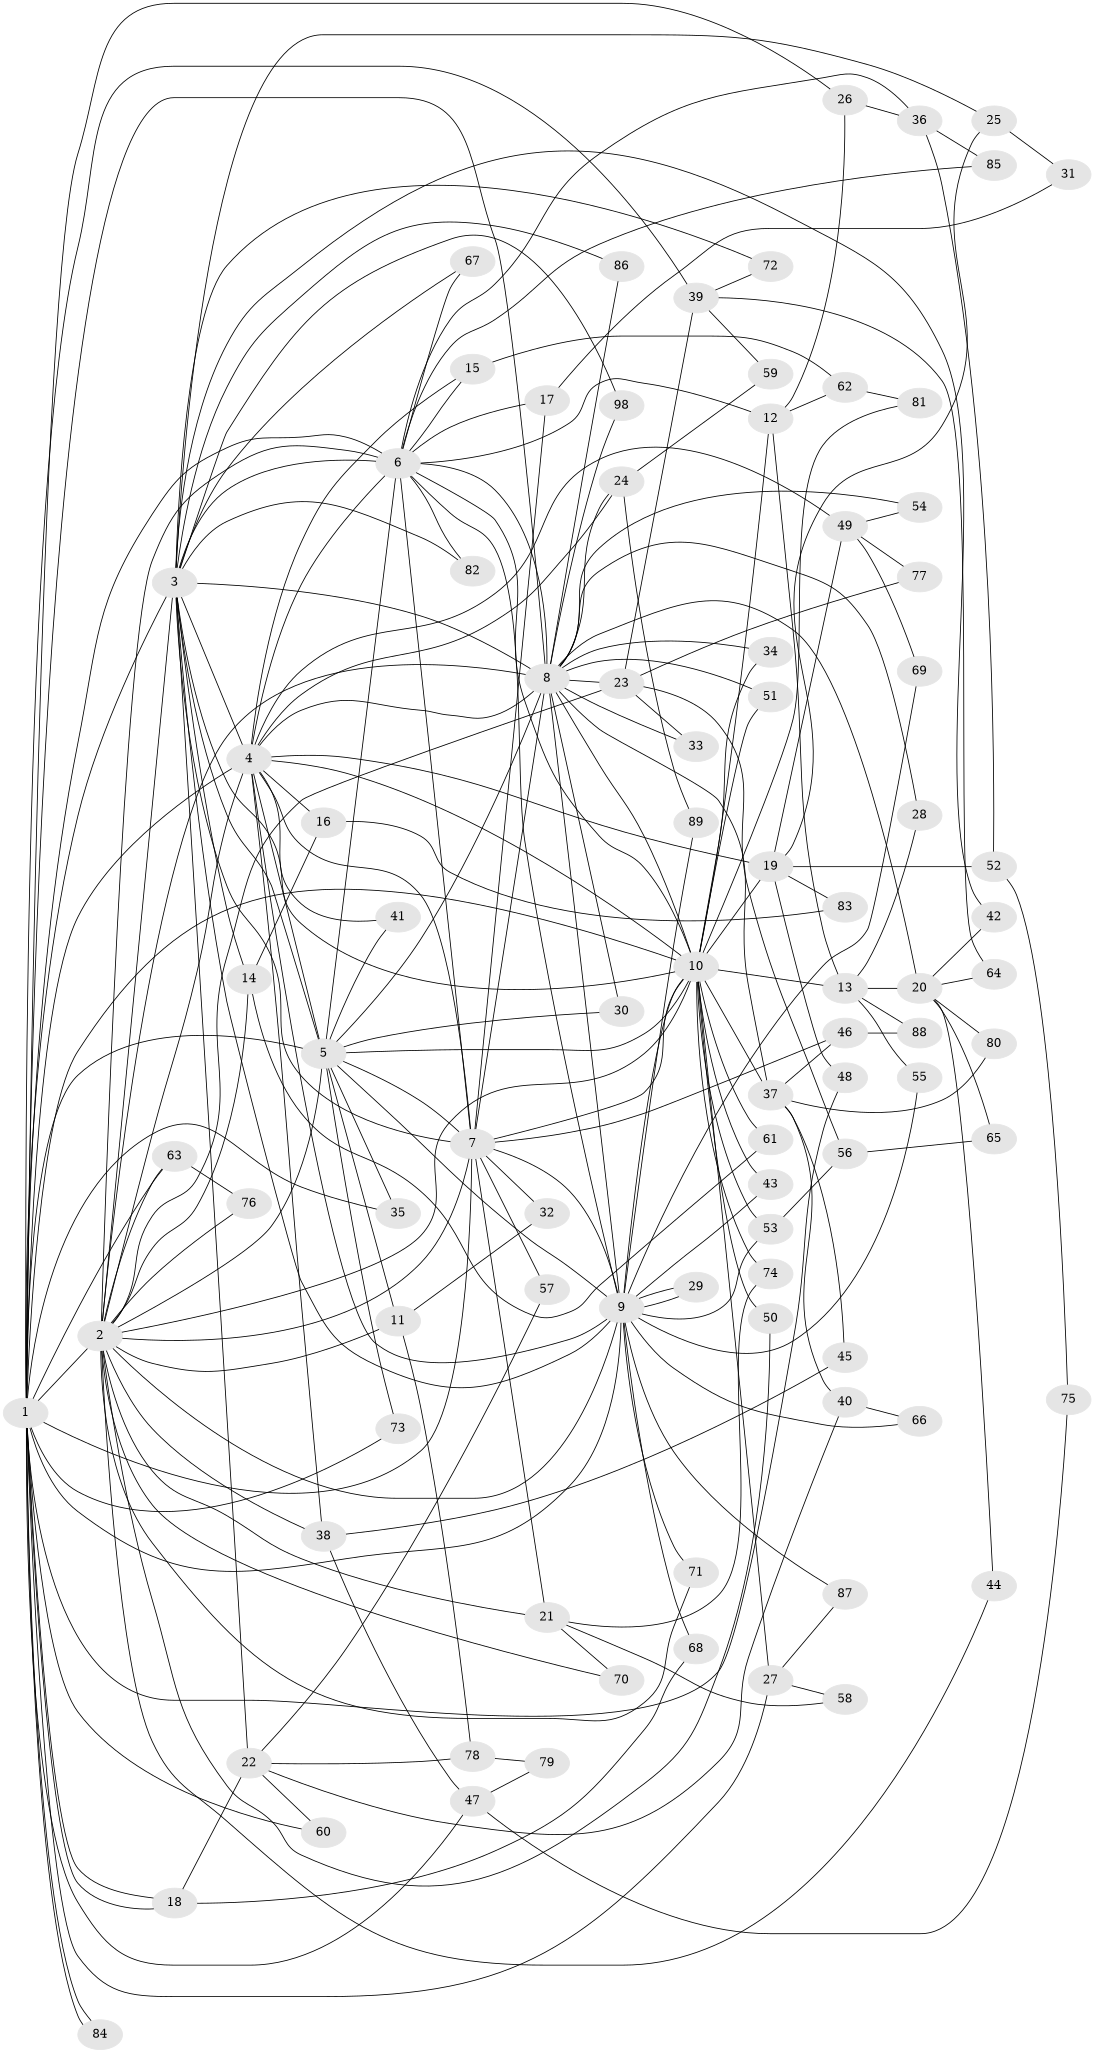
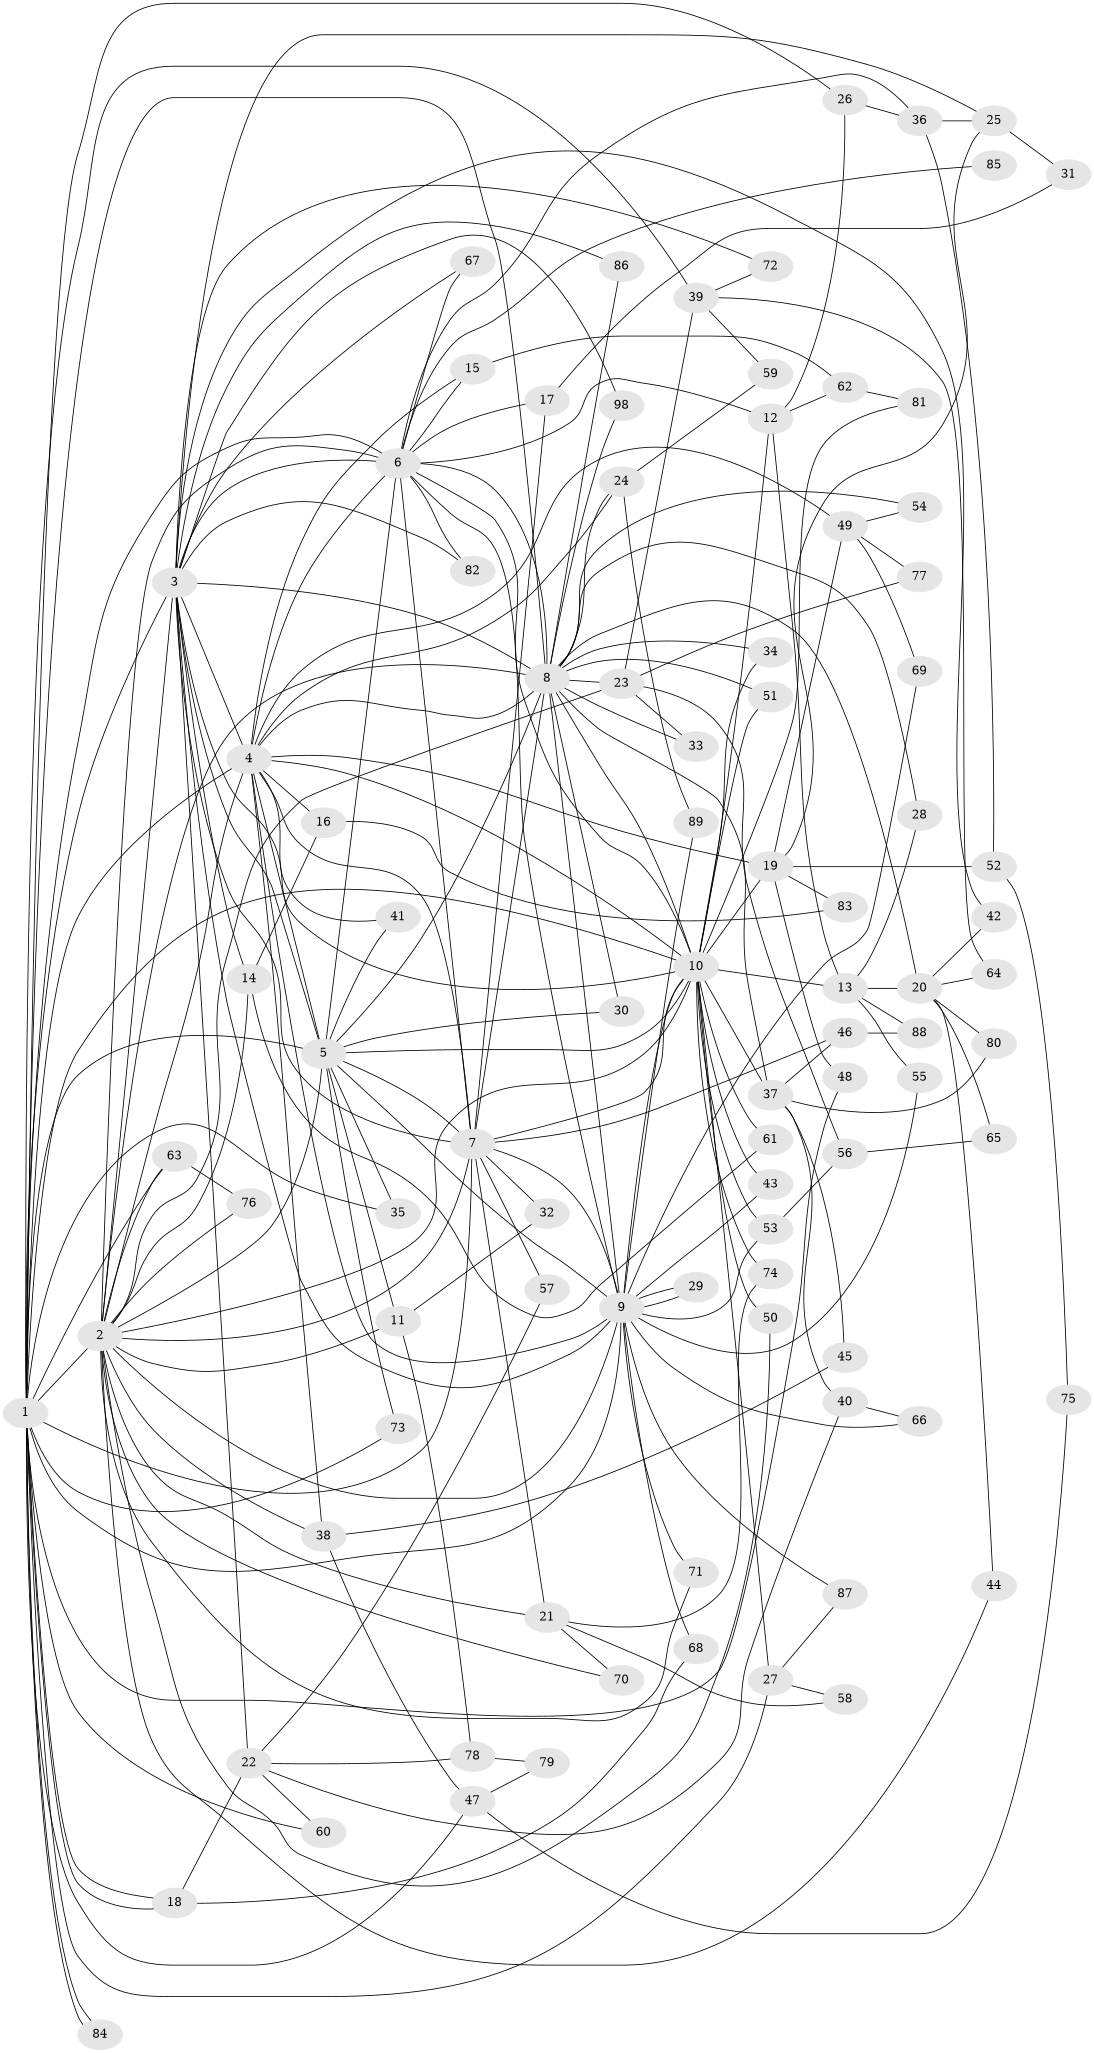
(957, 143) -> (957, 121)
